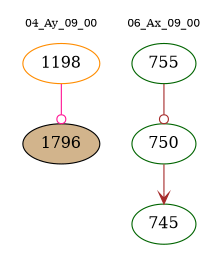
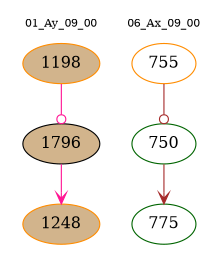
(61, 24) -> (61, 24)
(61, 64) -> (61, 64)
(164, 64) -> (164, 64)
none -> (61, 224)
(164, 224) -> (164, 224)
